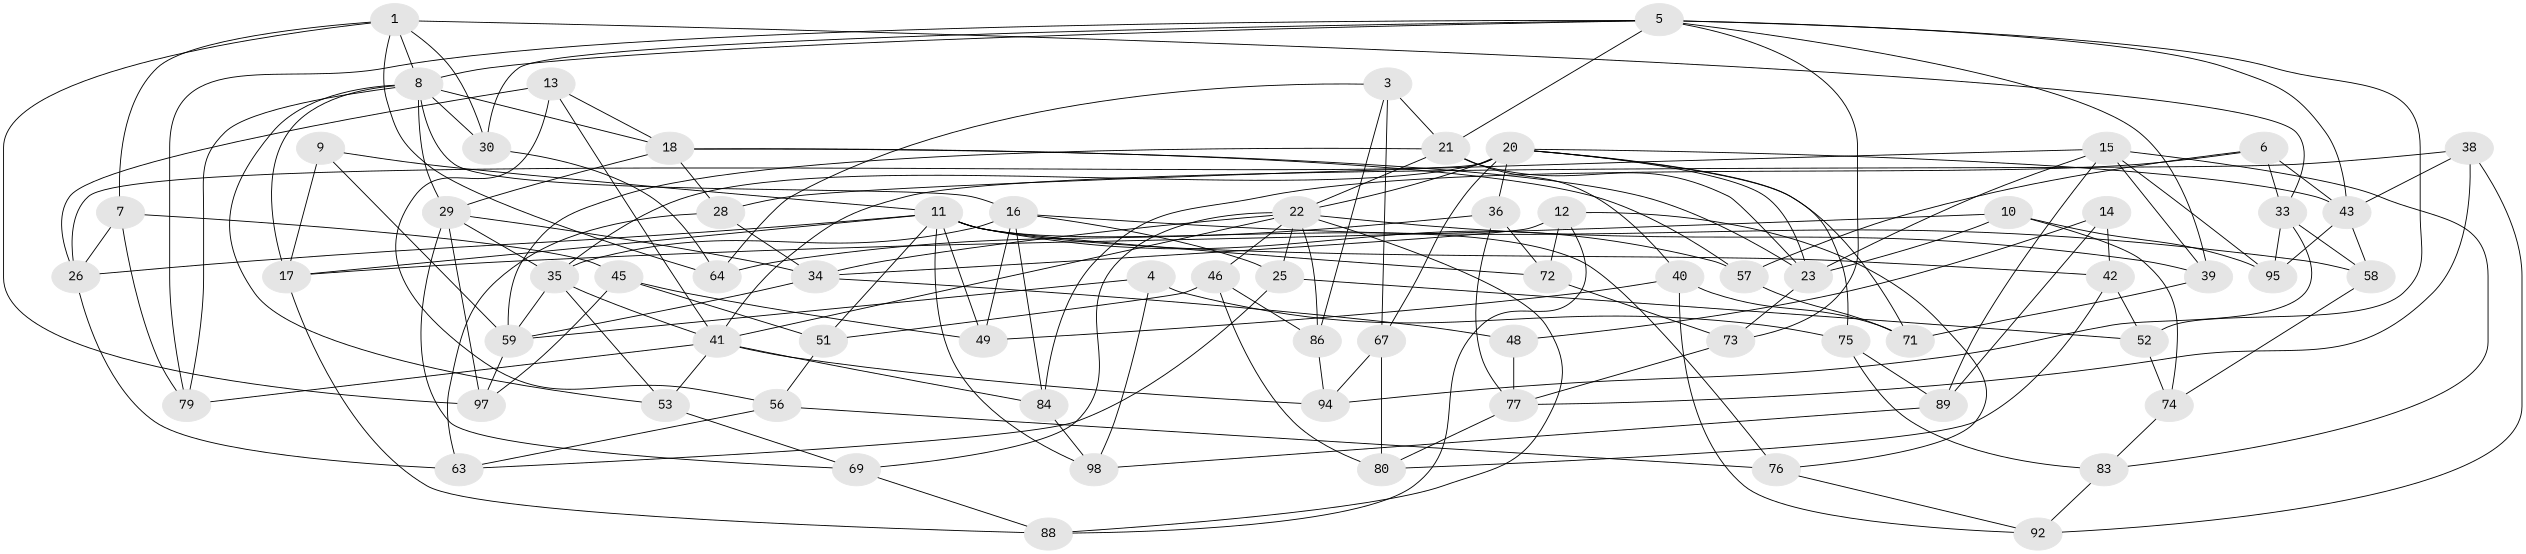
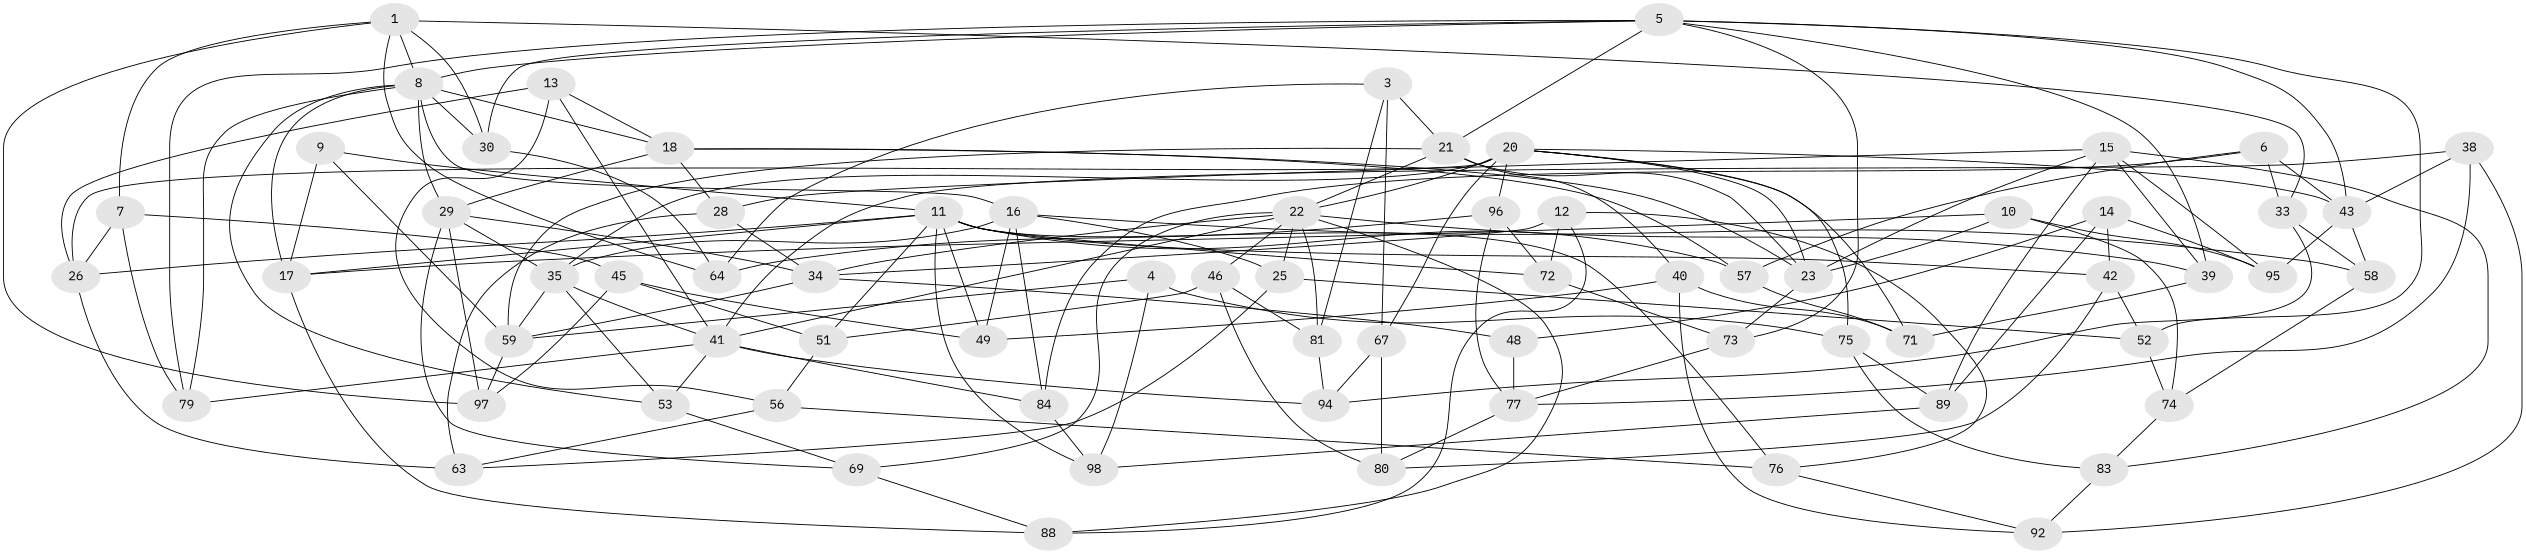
(1496, 213) -> (1496, 213)
(2278, 245) -> (2192, 242)
(1317, 341) -> (1317, 341)
